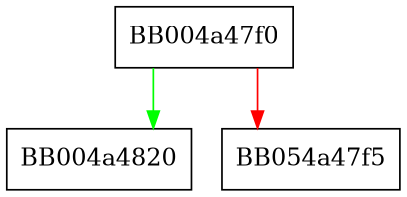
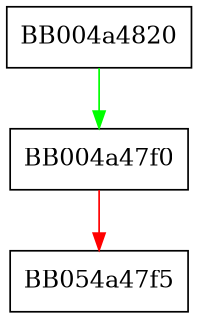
(153, 90) -> (99, 90)
